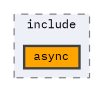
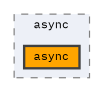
(52, 25) -> (52, 25)
